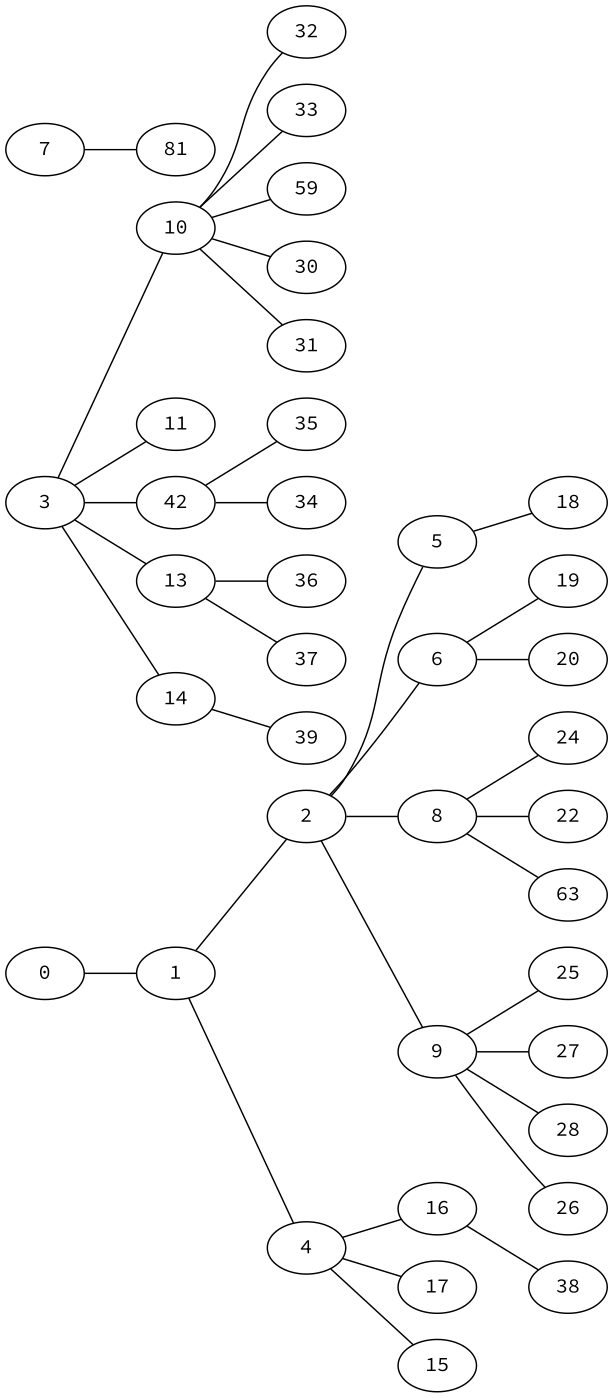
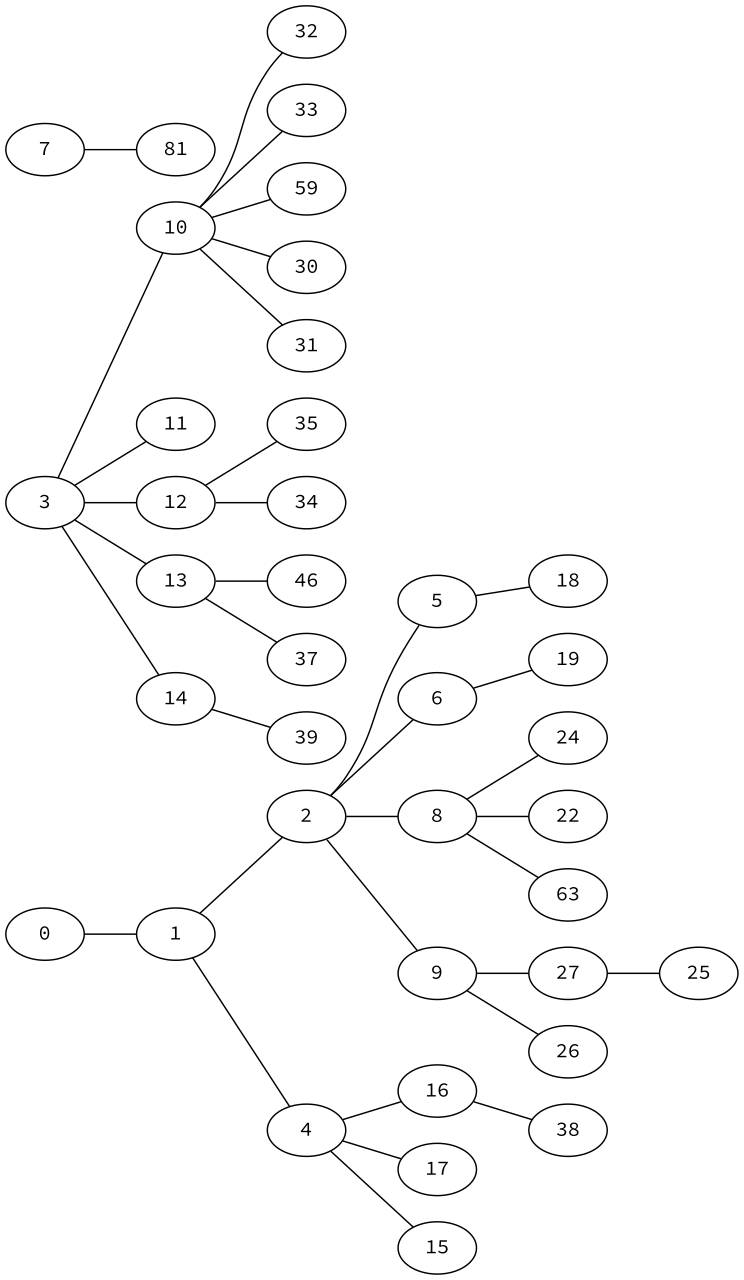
(176, 503) -> (176, 503)
(307, 581) -> (307, 581)
(568, 660) -> none
(503, 1013) -> (634, 973)
(568, 1130) -> none
